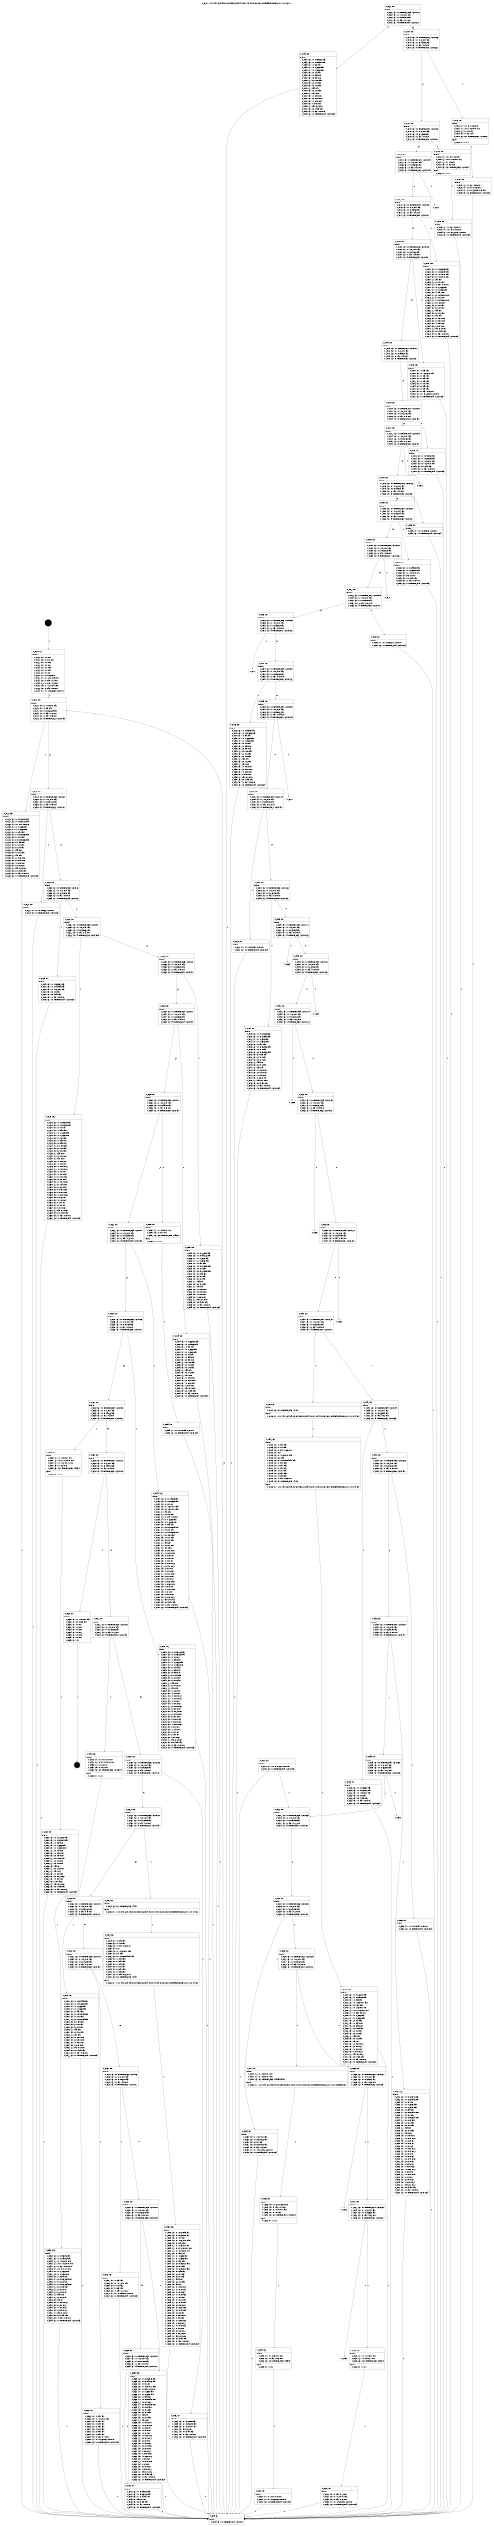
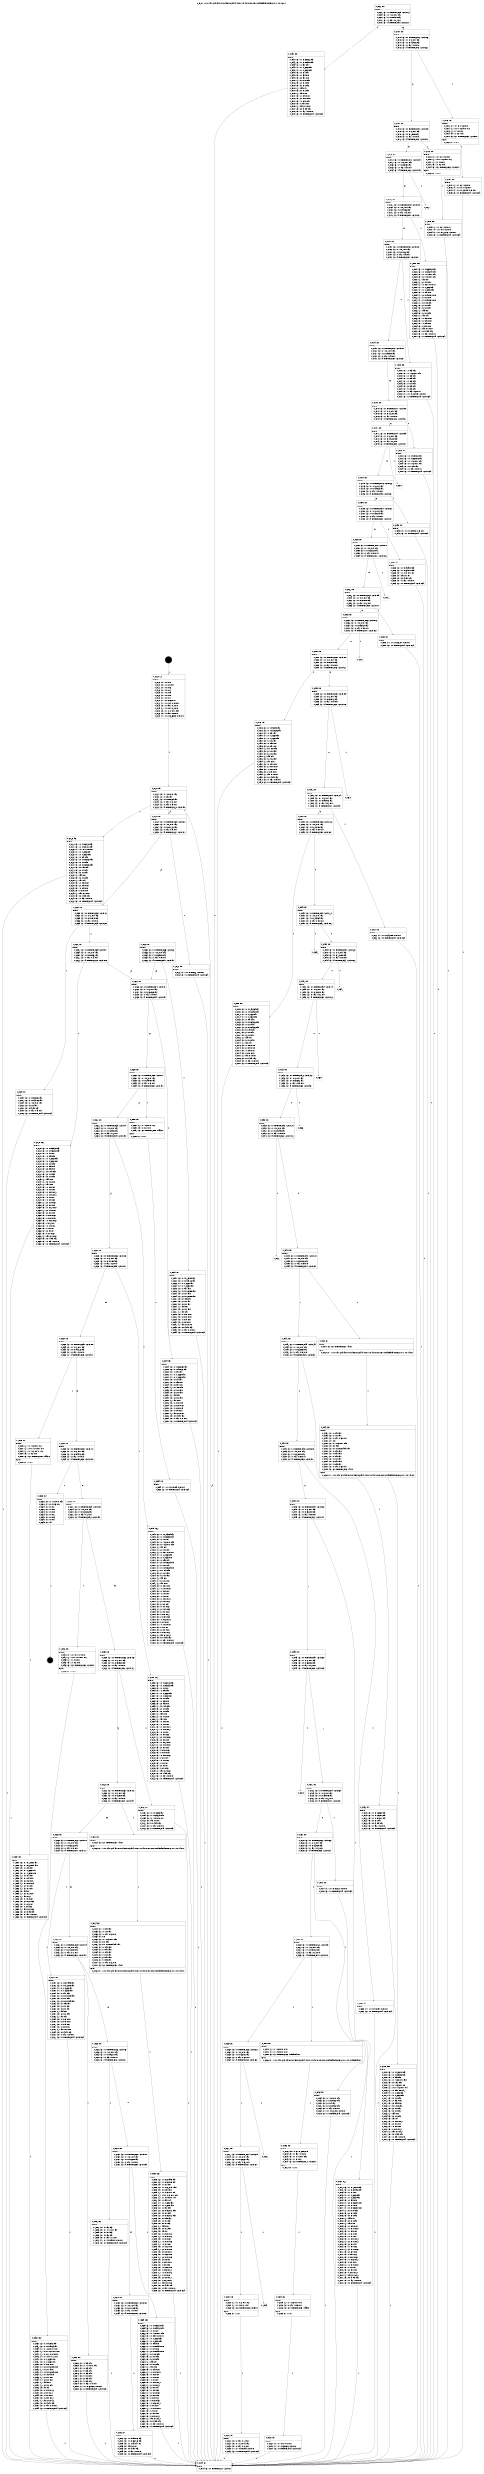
(129, 946) -> (119, 971)
(284, 1789) -> (334, 1841)
